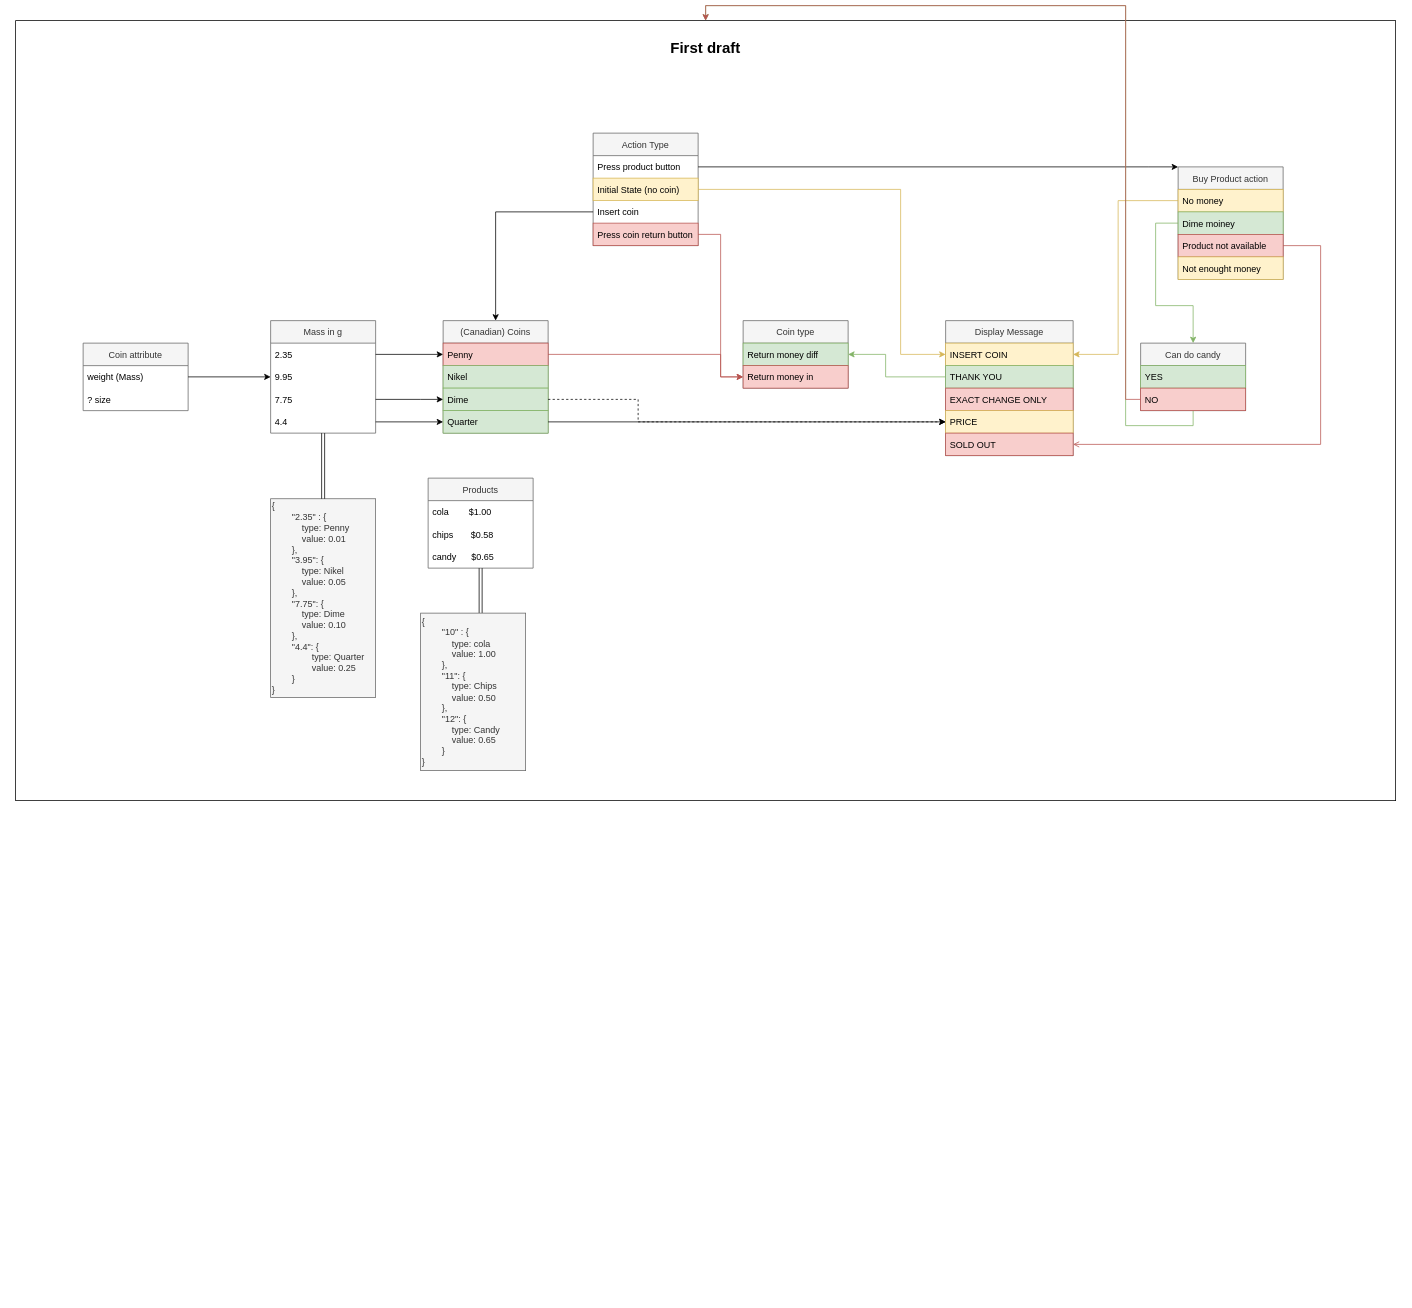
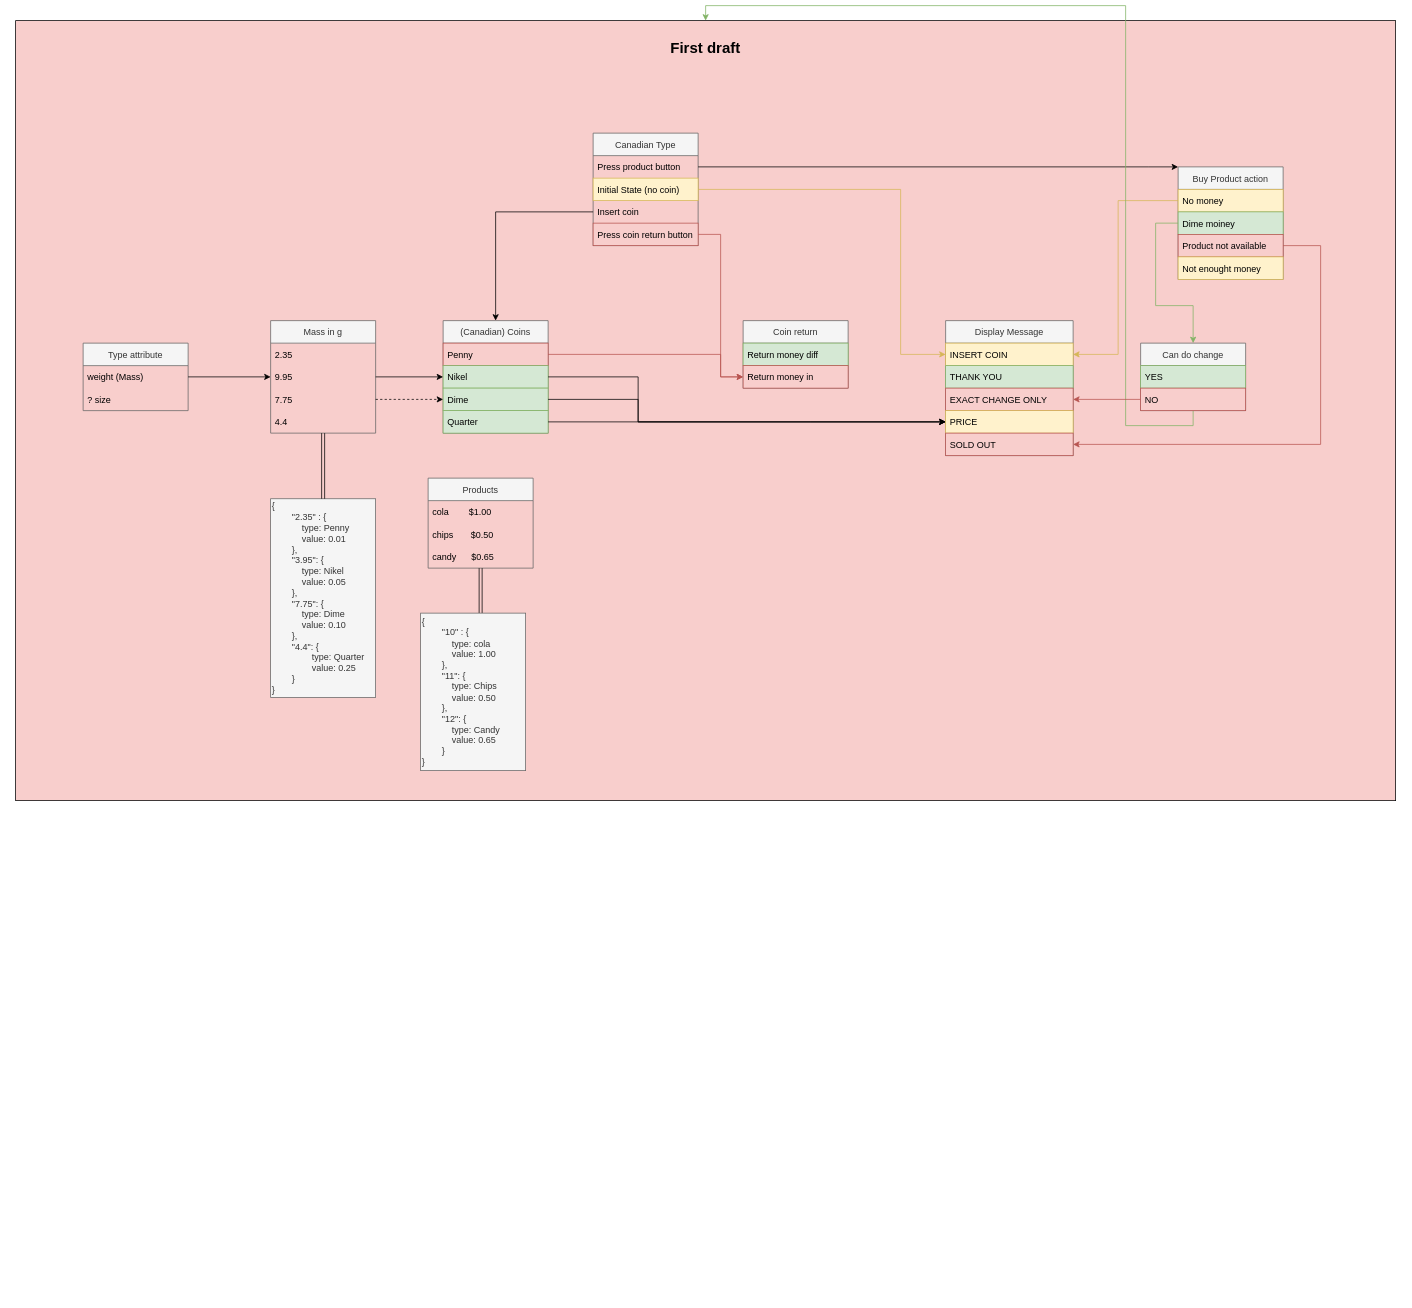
(645, 145) -> (645, 145)
(795, 332) -> (795, 332)
(408, 354) -> none
(881, 354) -> none
(135, 355) -> (135, 355)
(1193, 355) -> (1193, 355)
none -> (408, 377)
none -> (604, 377)
(407, 399) -> (407, 399)
(592, 399) -> (592, 399)
(1133, 399) -> (1101, 399)
(705, 411) -> (705, 411)
(436, 422) -> none
(1078, 444) -> (1080, 444)
(469, 535) -> (469, 535)
